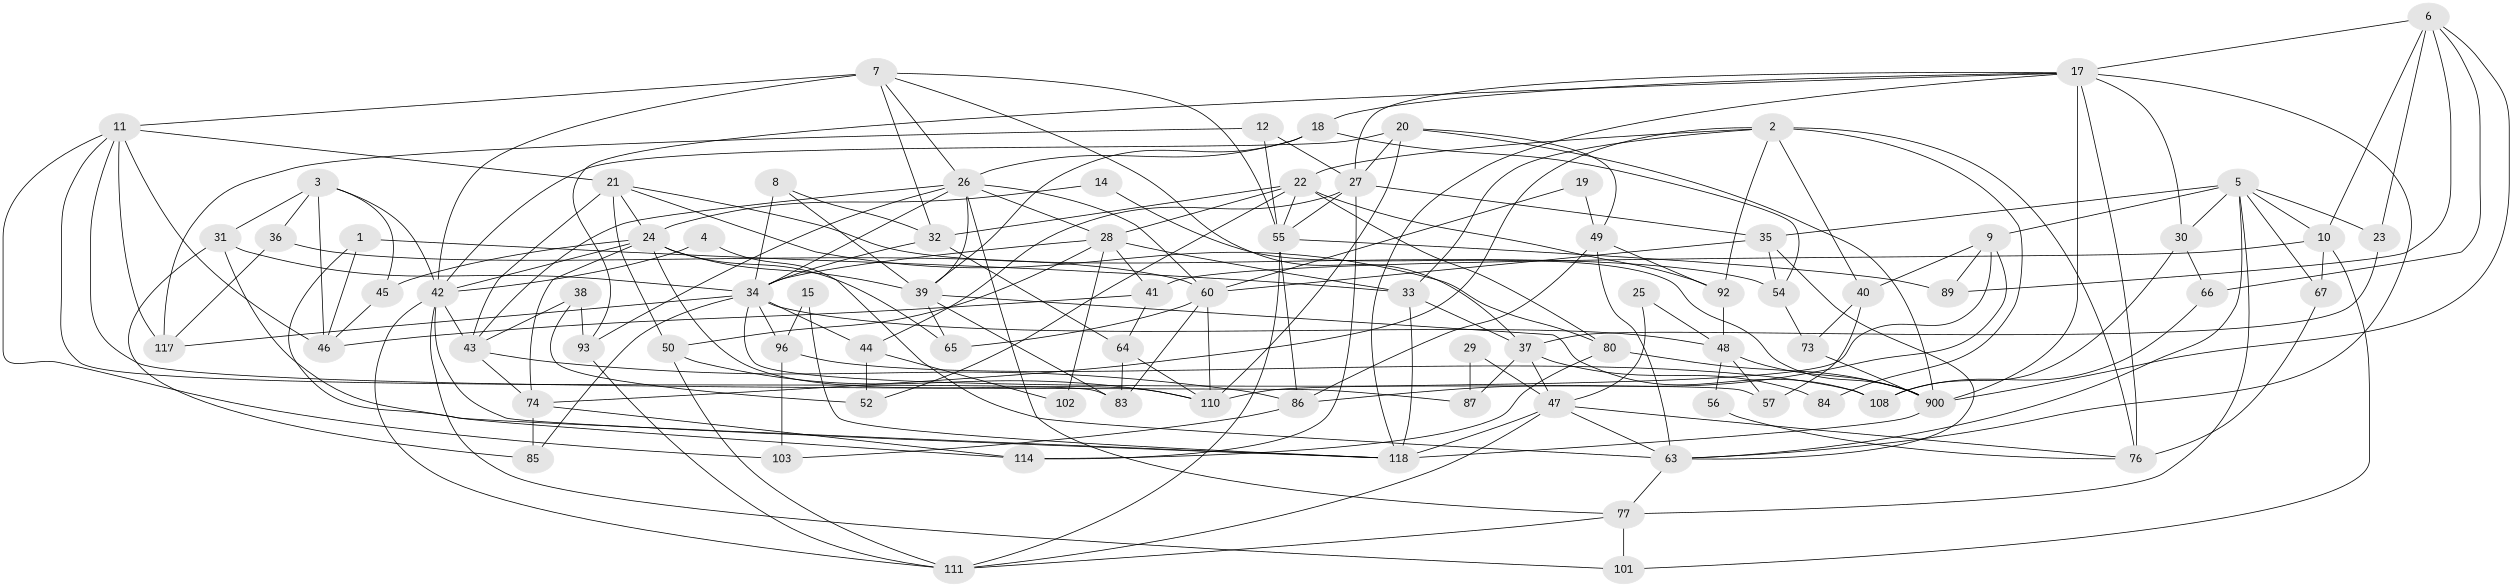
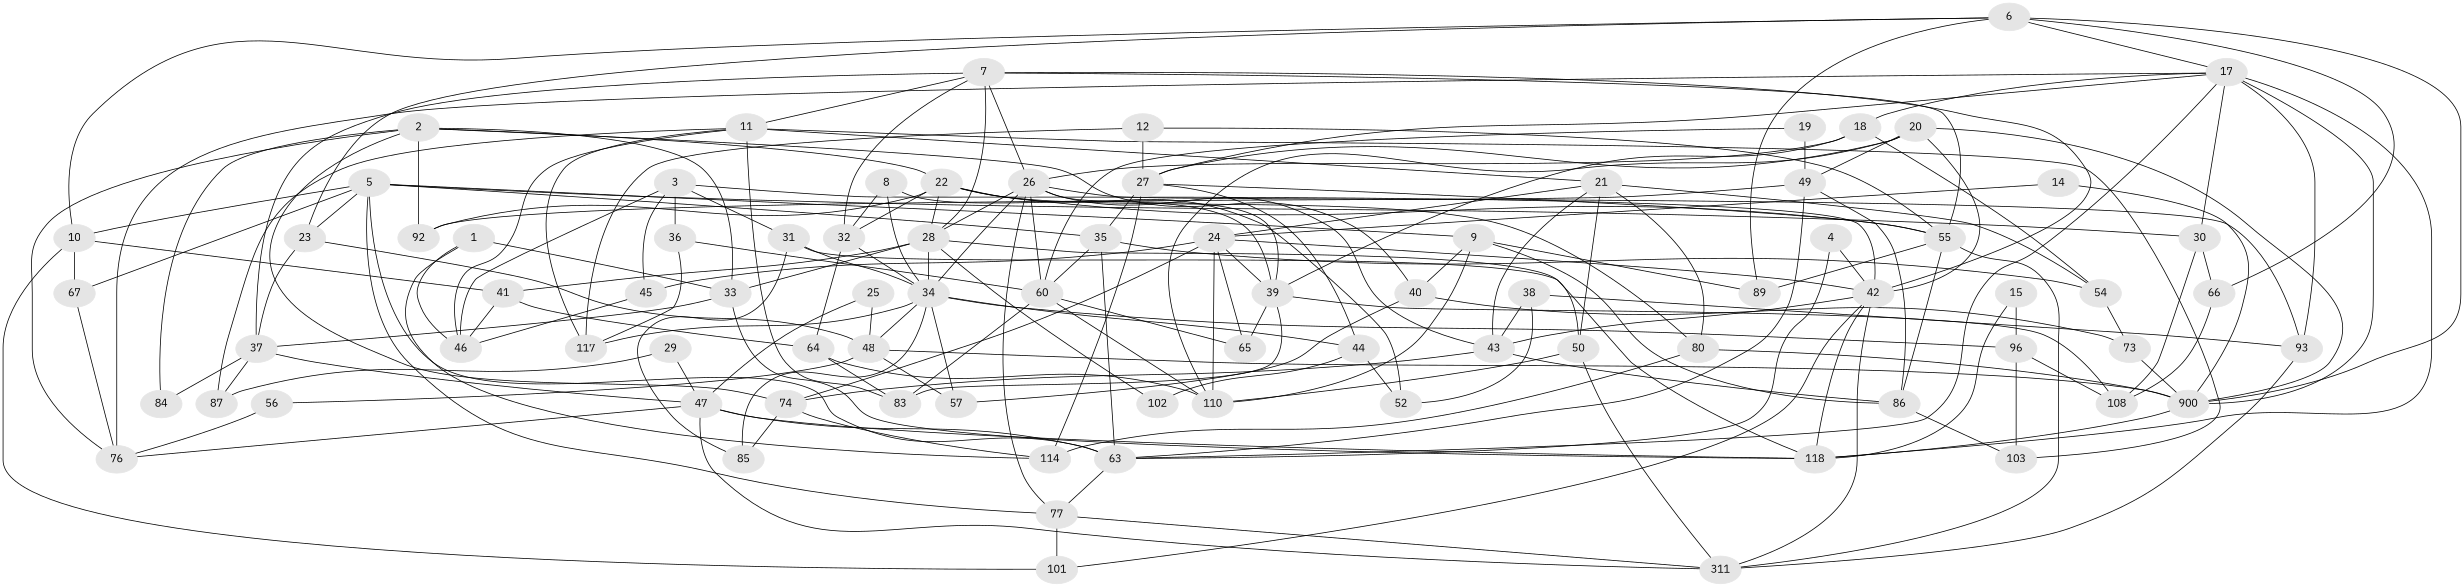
none -> (980, 167)
(1724, 316) -> (575, 294)
(954, 570) -> (1720, 570)
